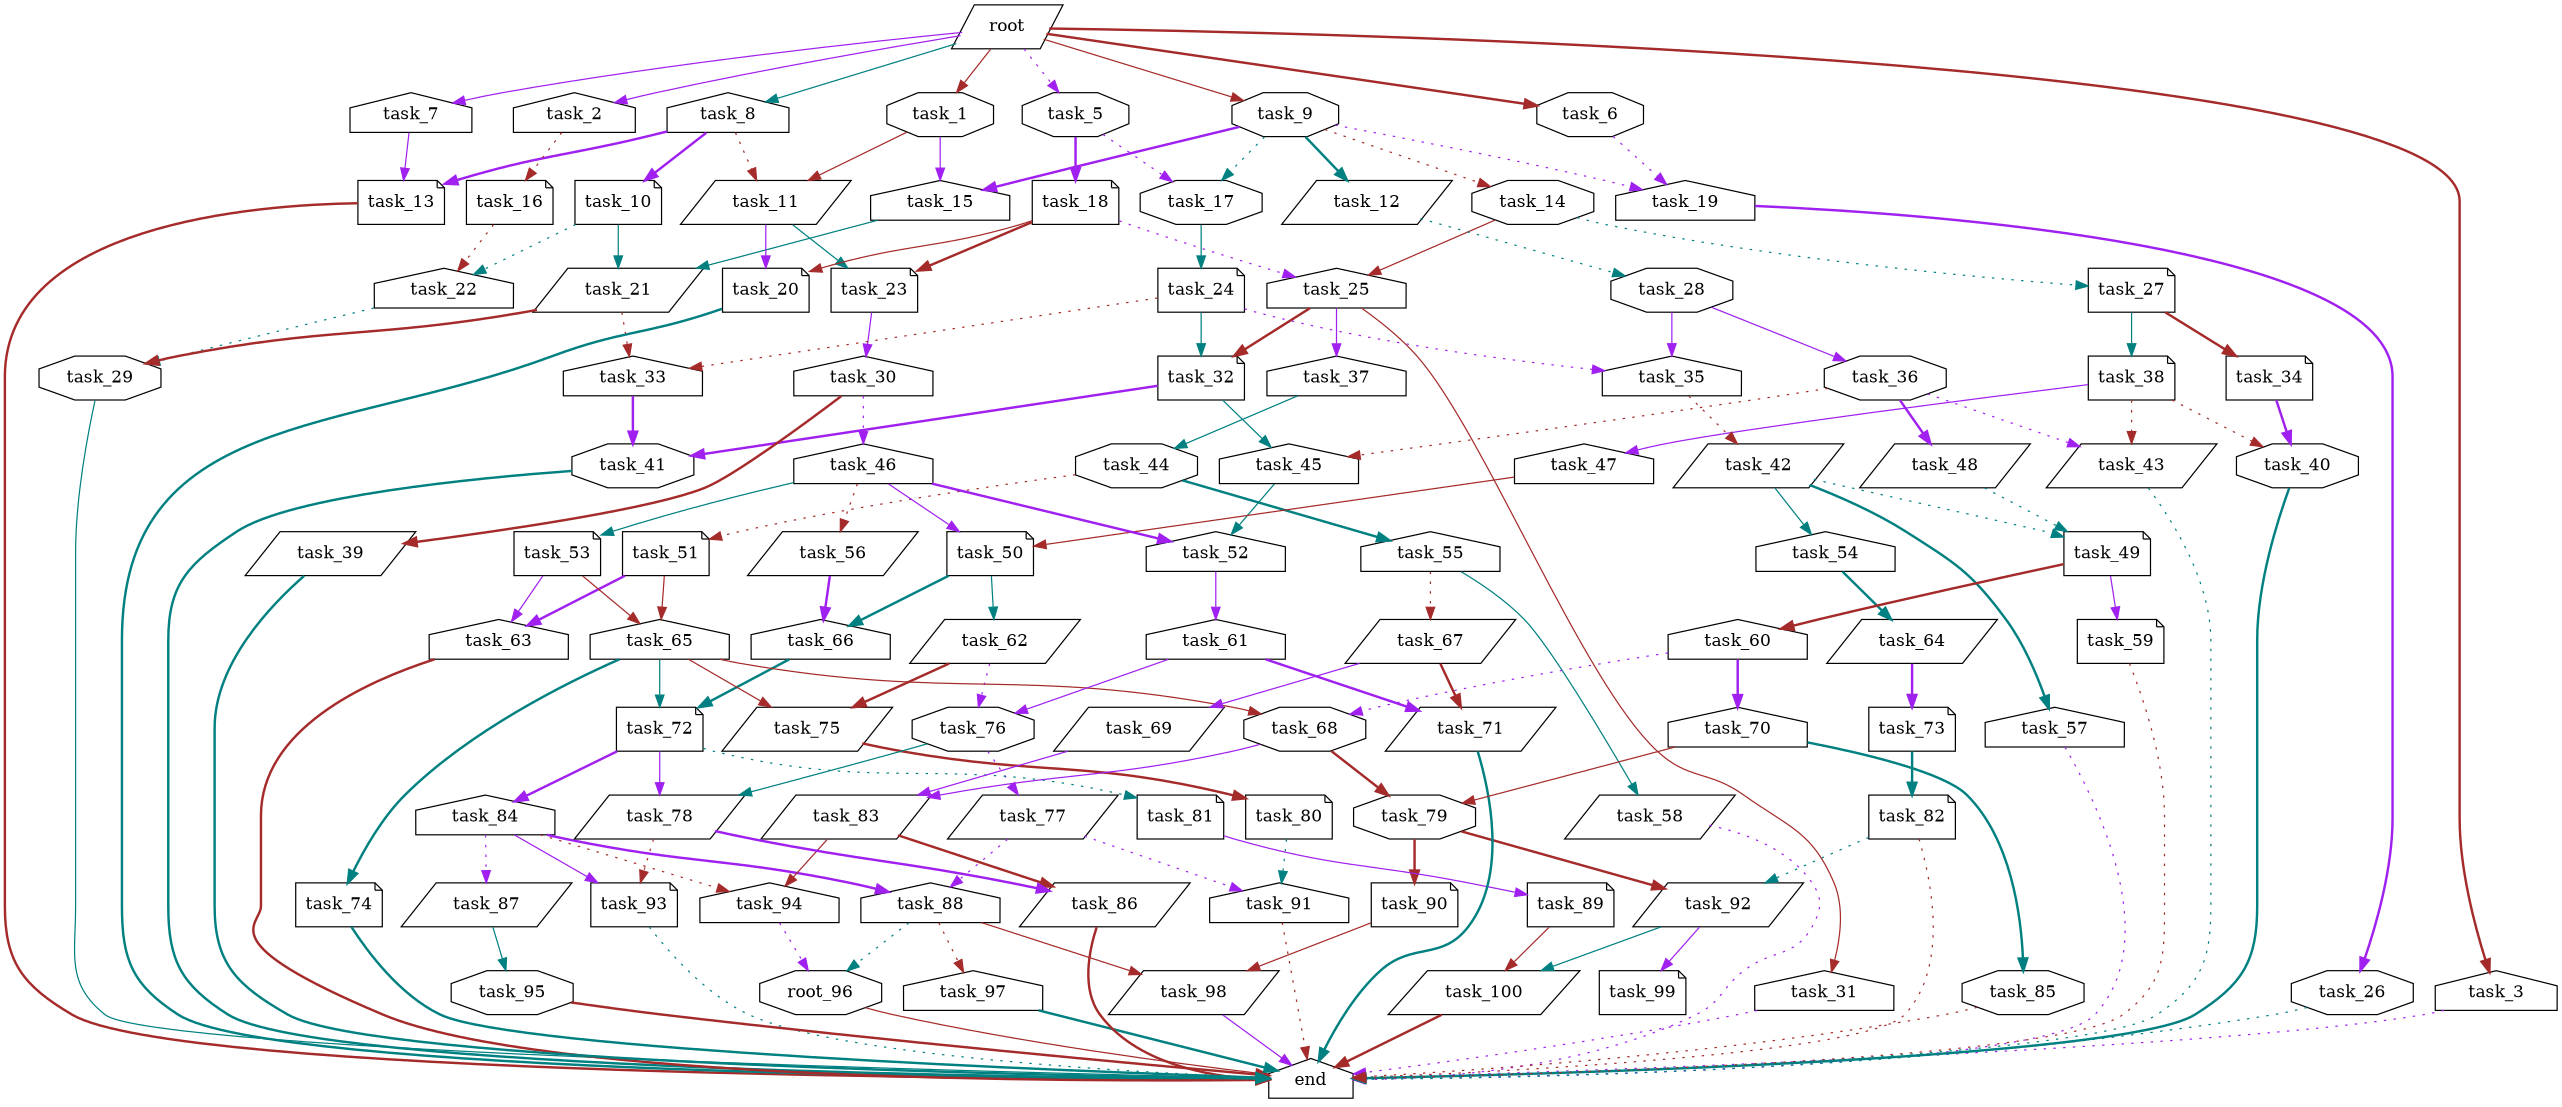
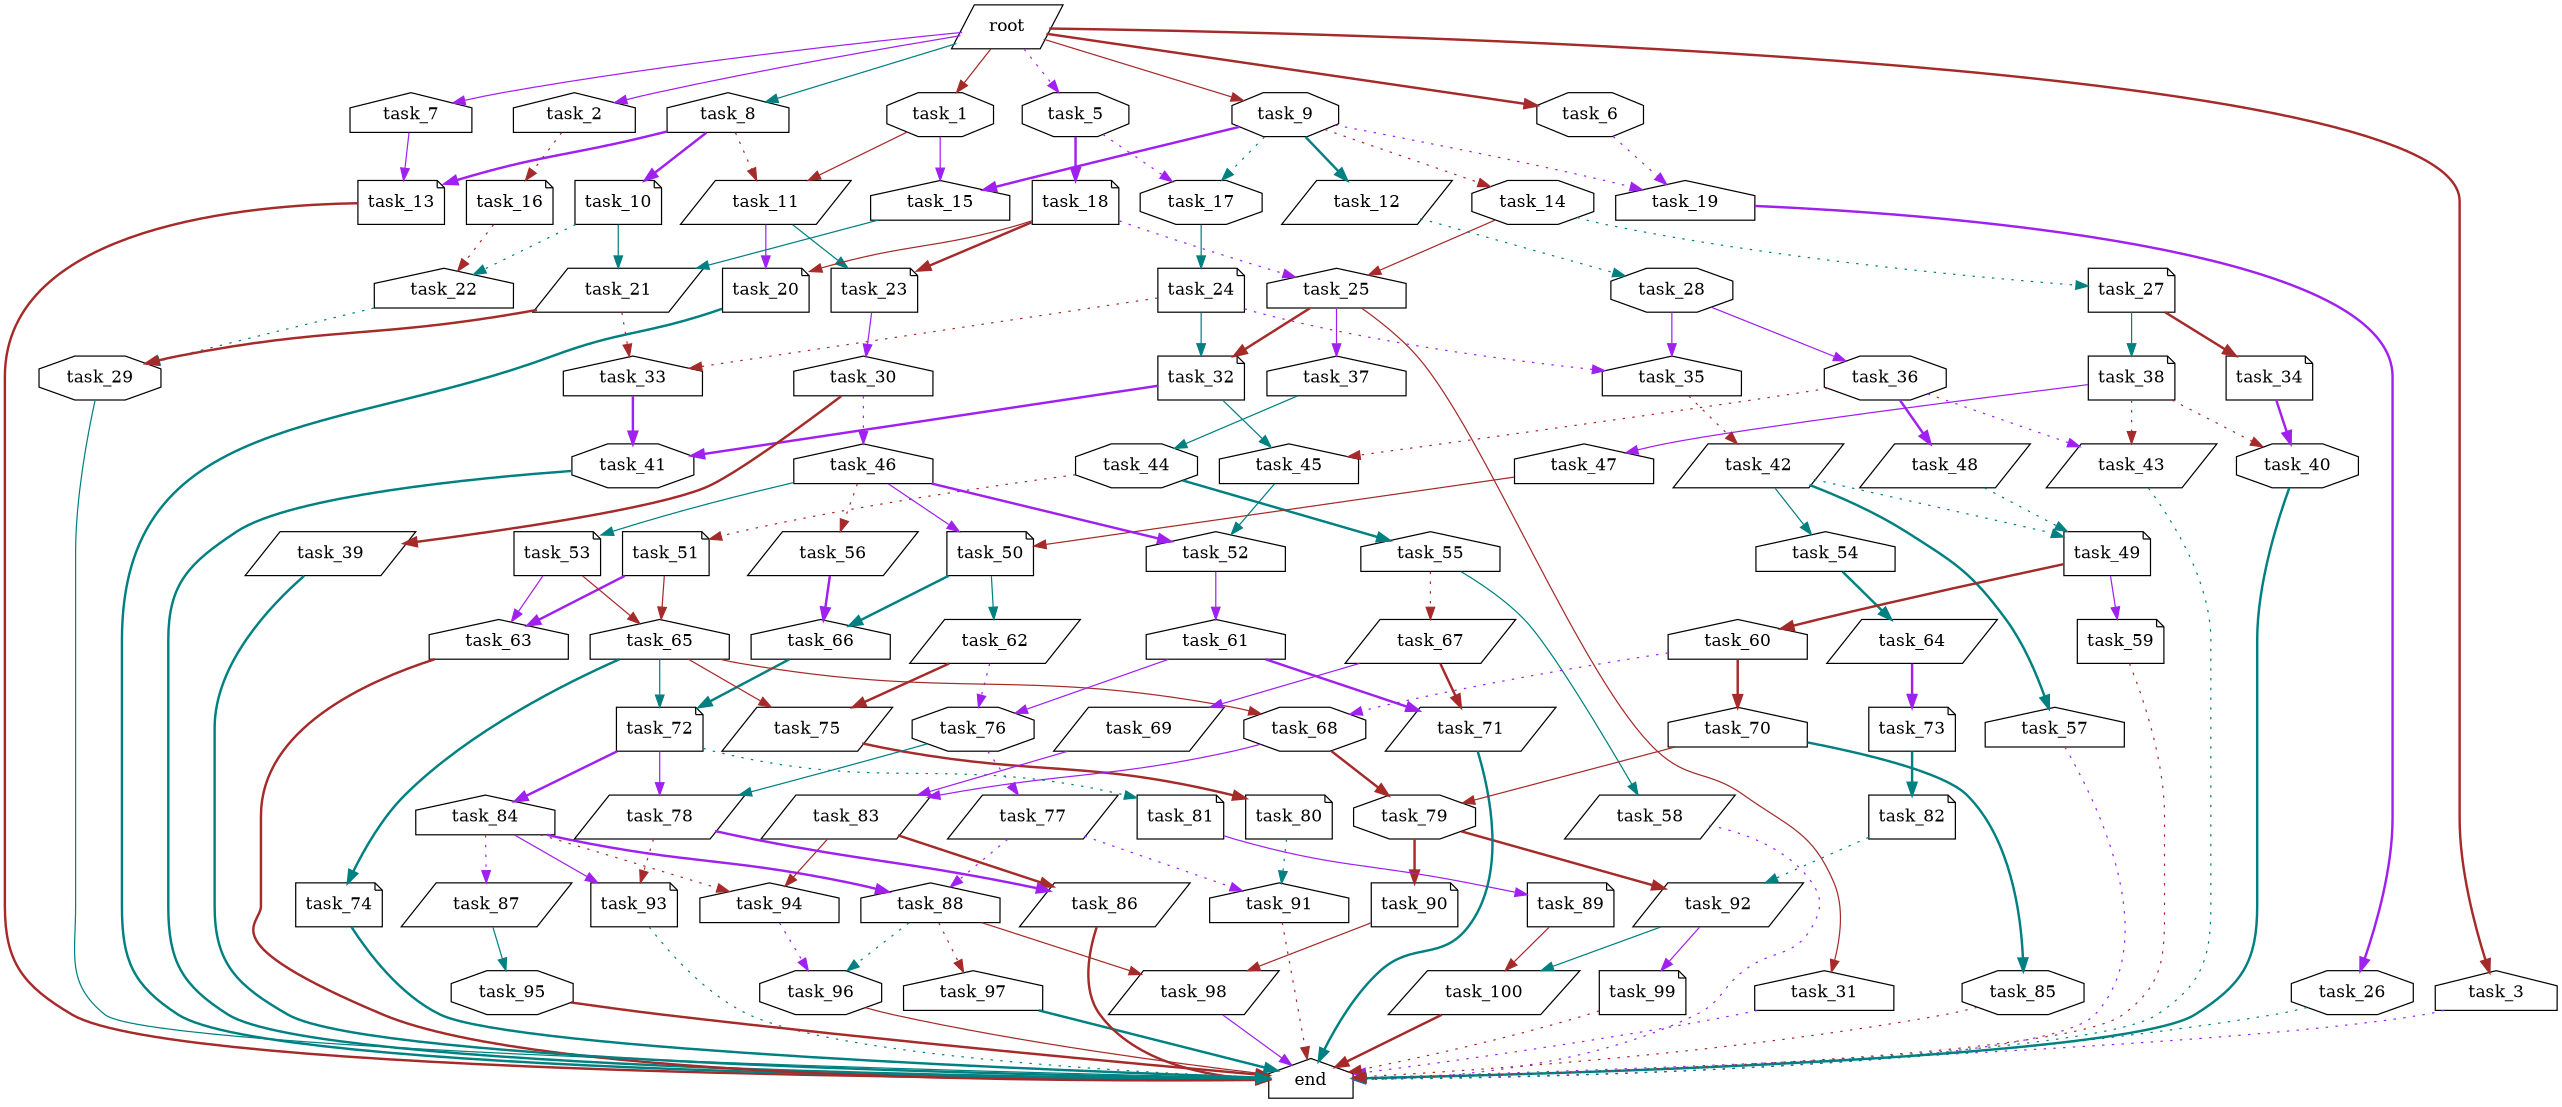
(1738, 677) -> (1738, 677)
(821, 993) -> (821, 993)
(1906, 1013) -> (1481, 1043)
